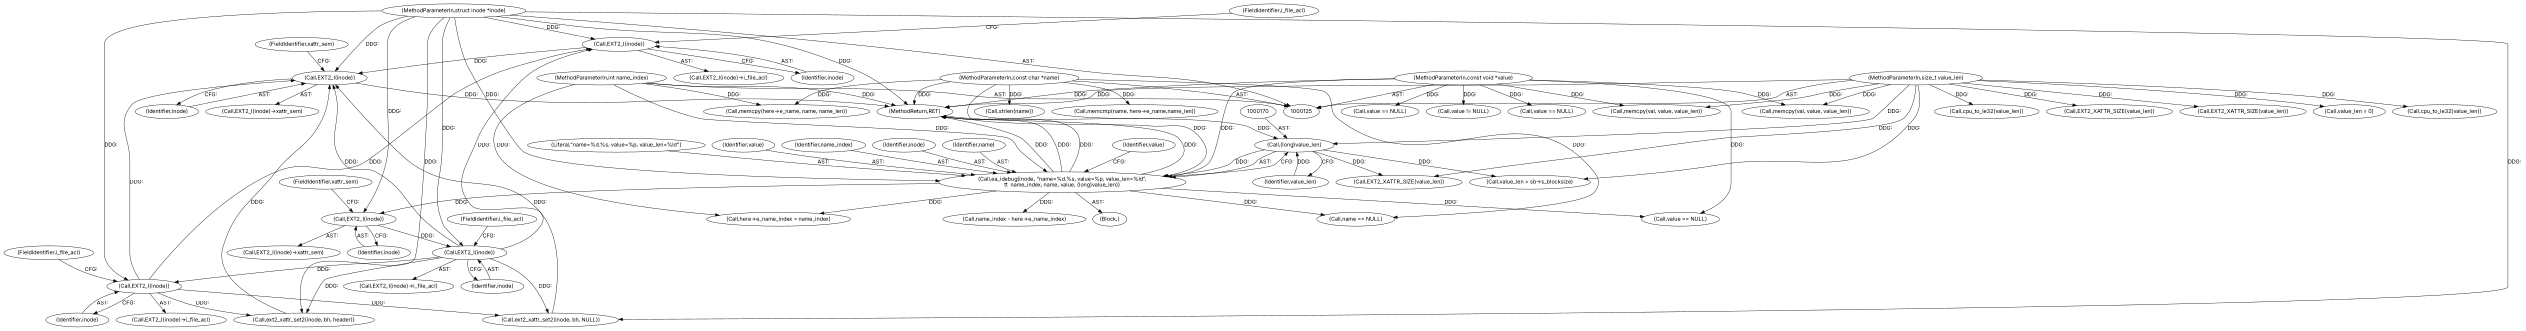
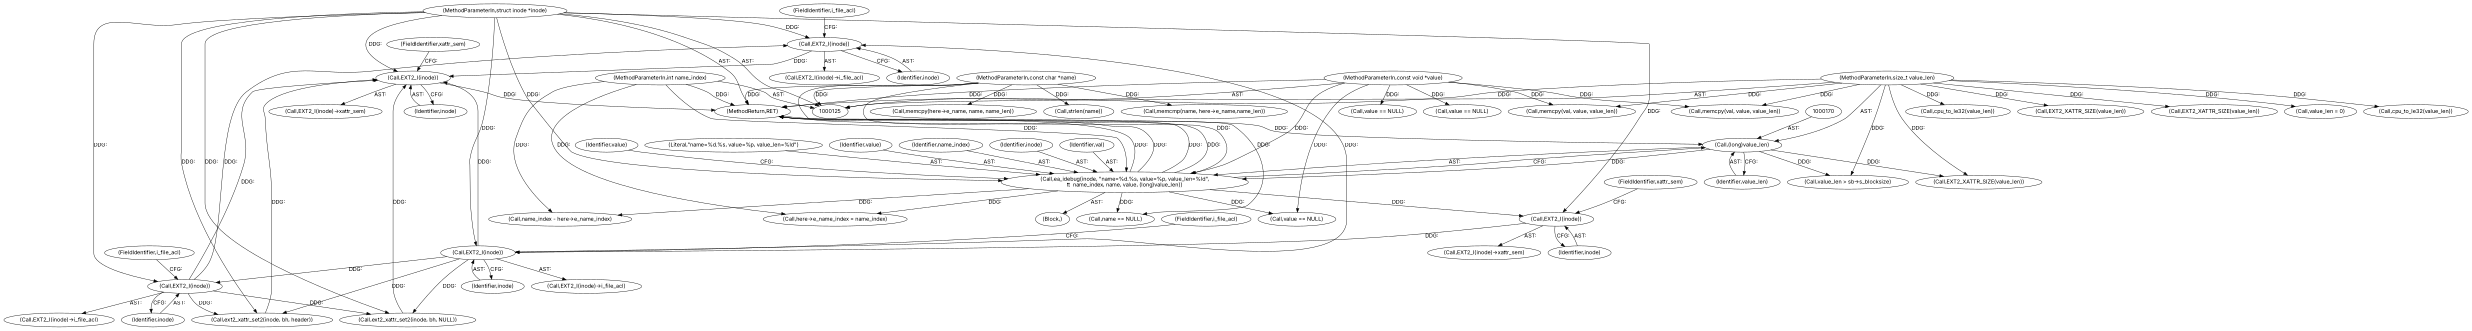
(846, 61) -> (725, 61)
(700, 92) -> (521, 124)
(1243, 95) -> (823, 95)
(1463, 112) -> none
(1895, 112) -> (1867, 112)
(974, 145) -> (1087, 145)
(1305, 162) -> (1737, 162)
